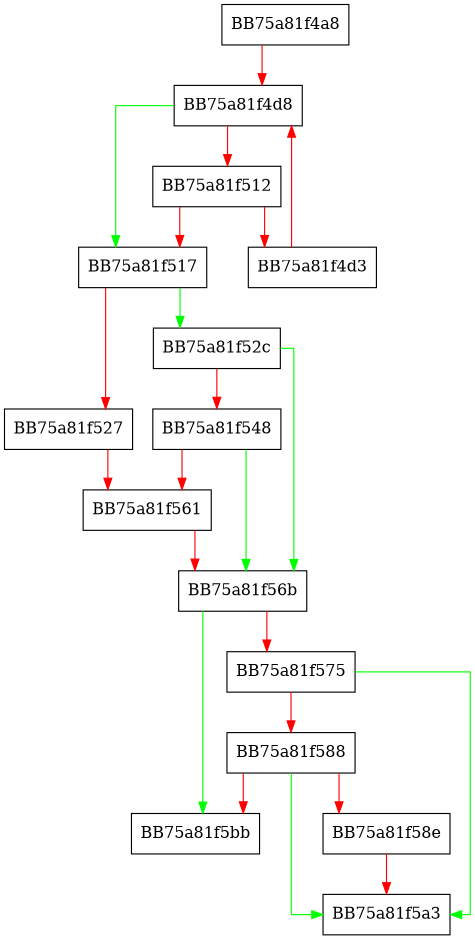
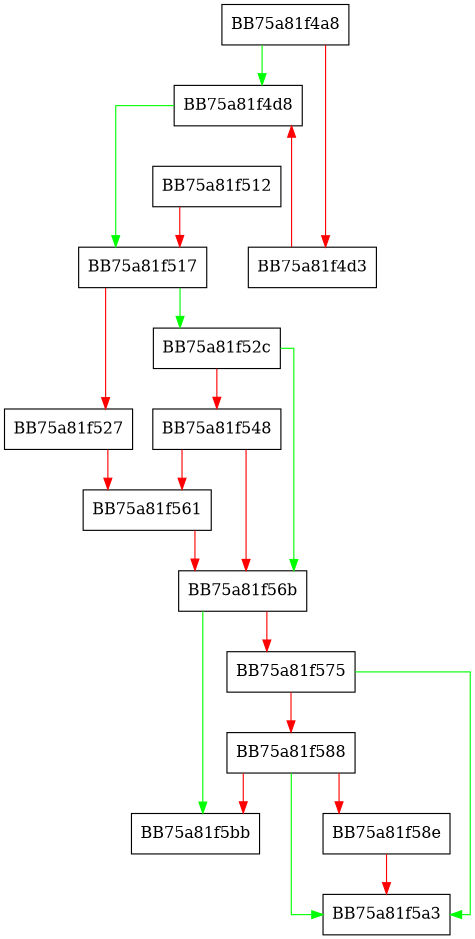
(262, 59) -> (262, 59)
(228, 140) -> none
(265, 221) -> (326, 140)
(246, 505) -> (246, 505)
